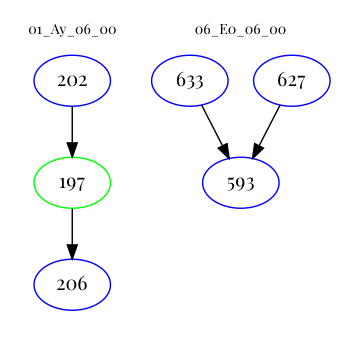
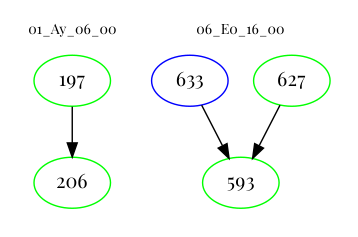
(241, 30) -> (241, 30)
(72, 81) -> none
(292, 81) -> (292, 81)
(241, 183) -> (241, 183)
(72, 285) -> (72, 183)
